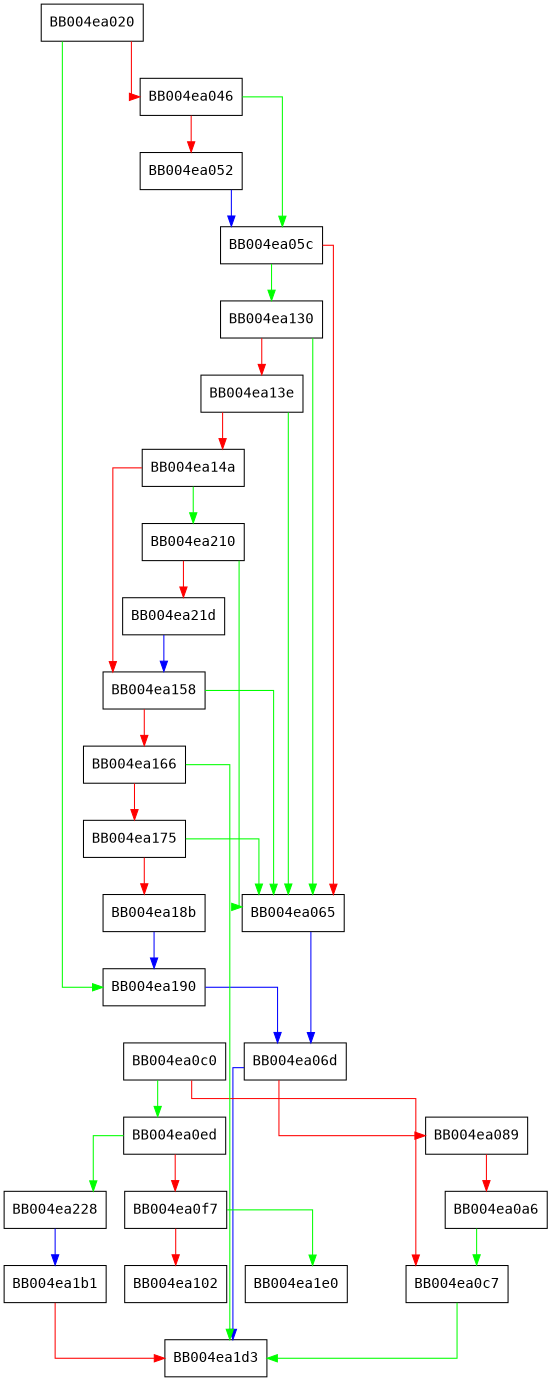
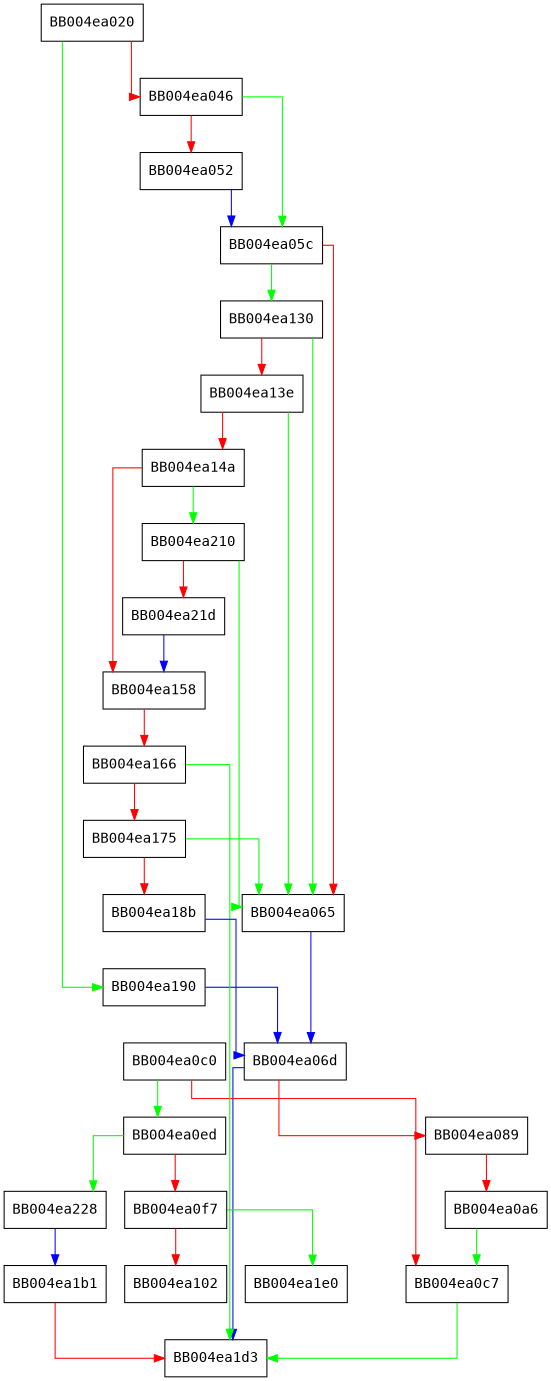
(274, 753) -> none
(154, 945) -> (236, 972)
